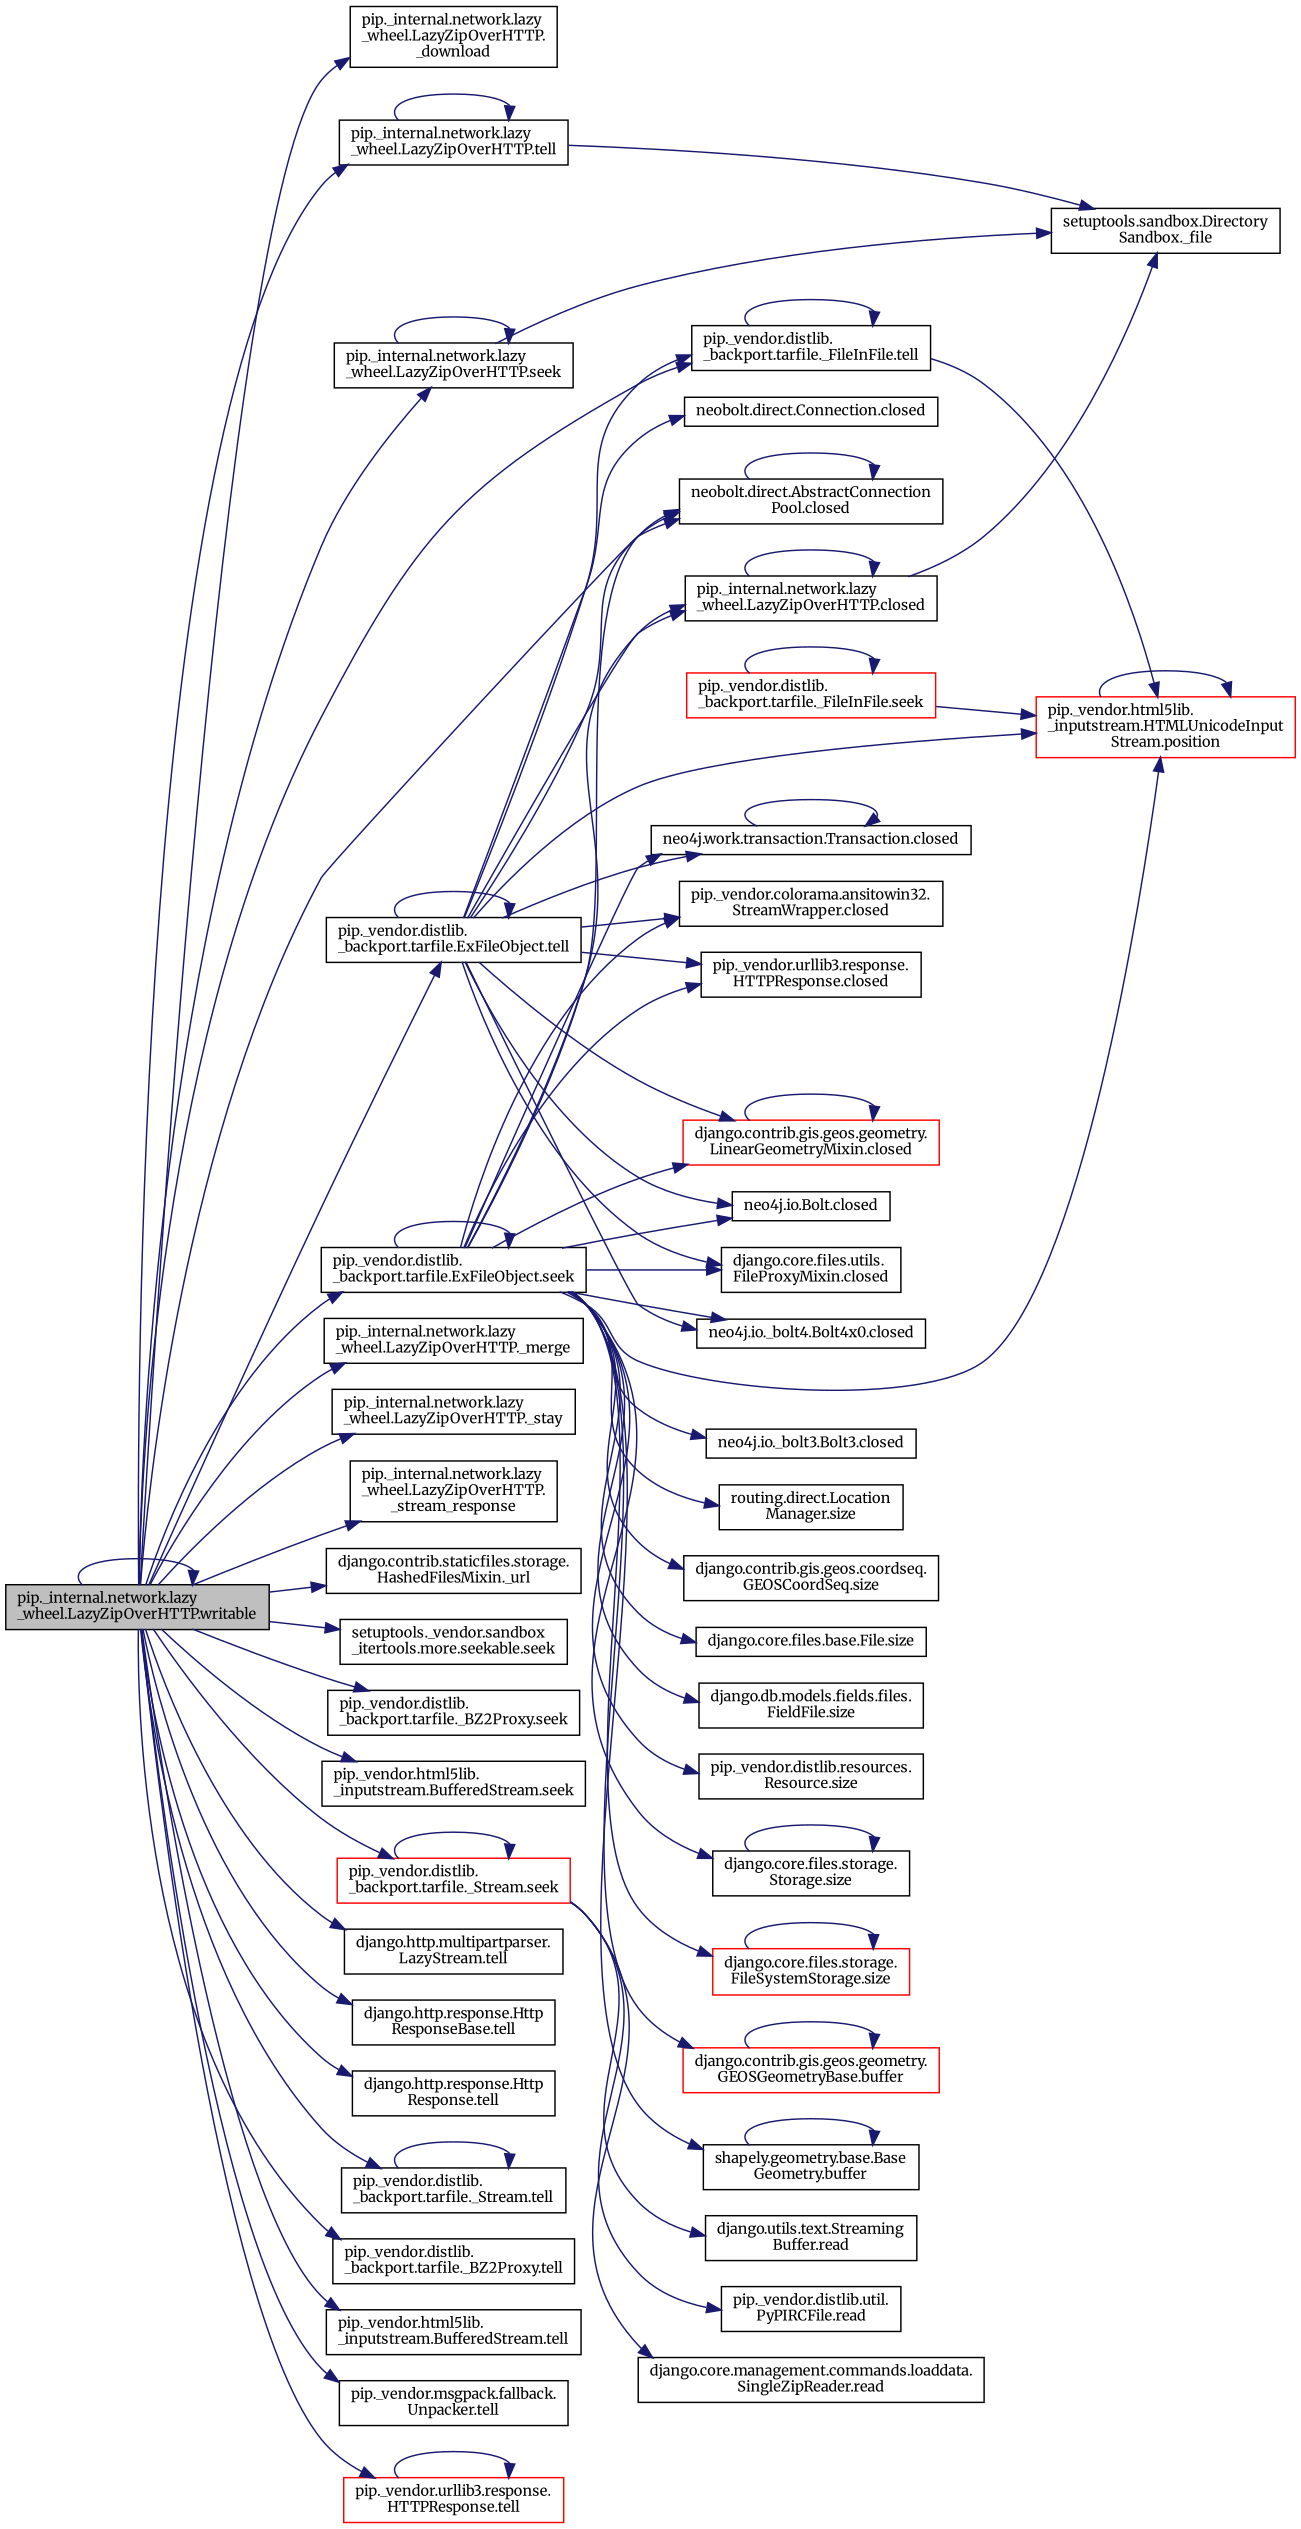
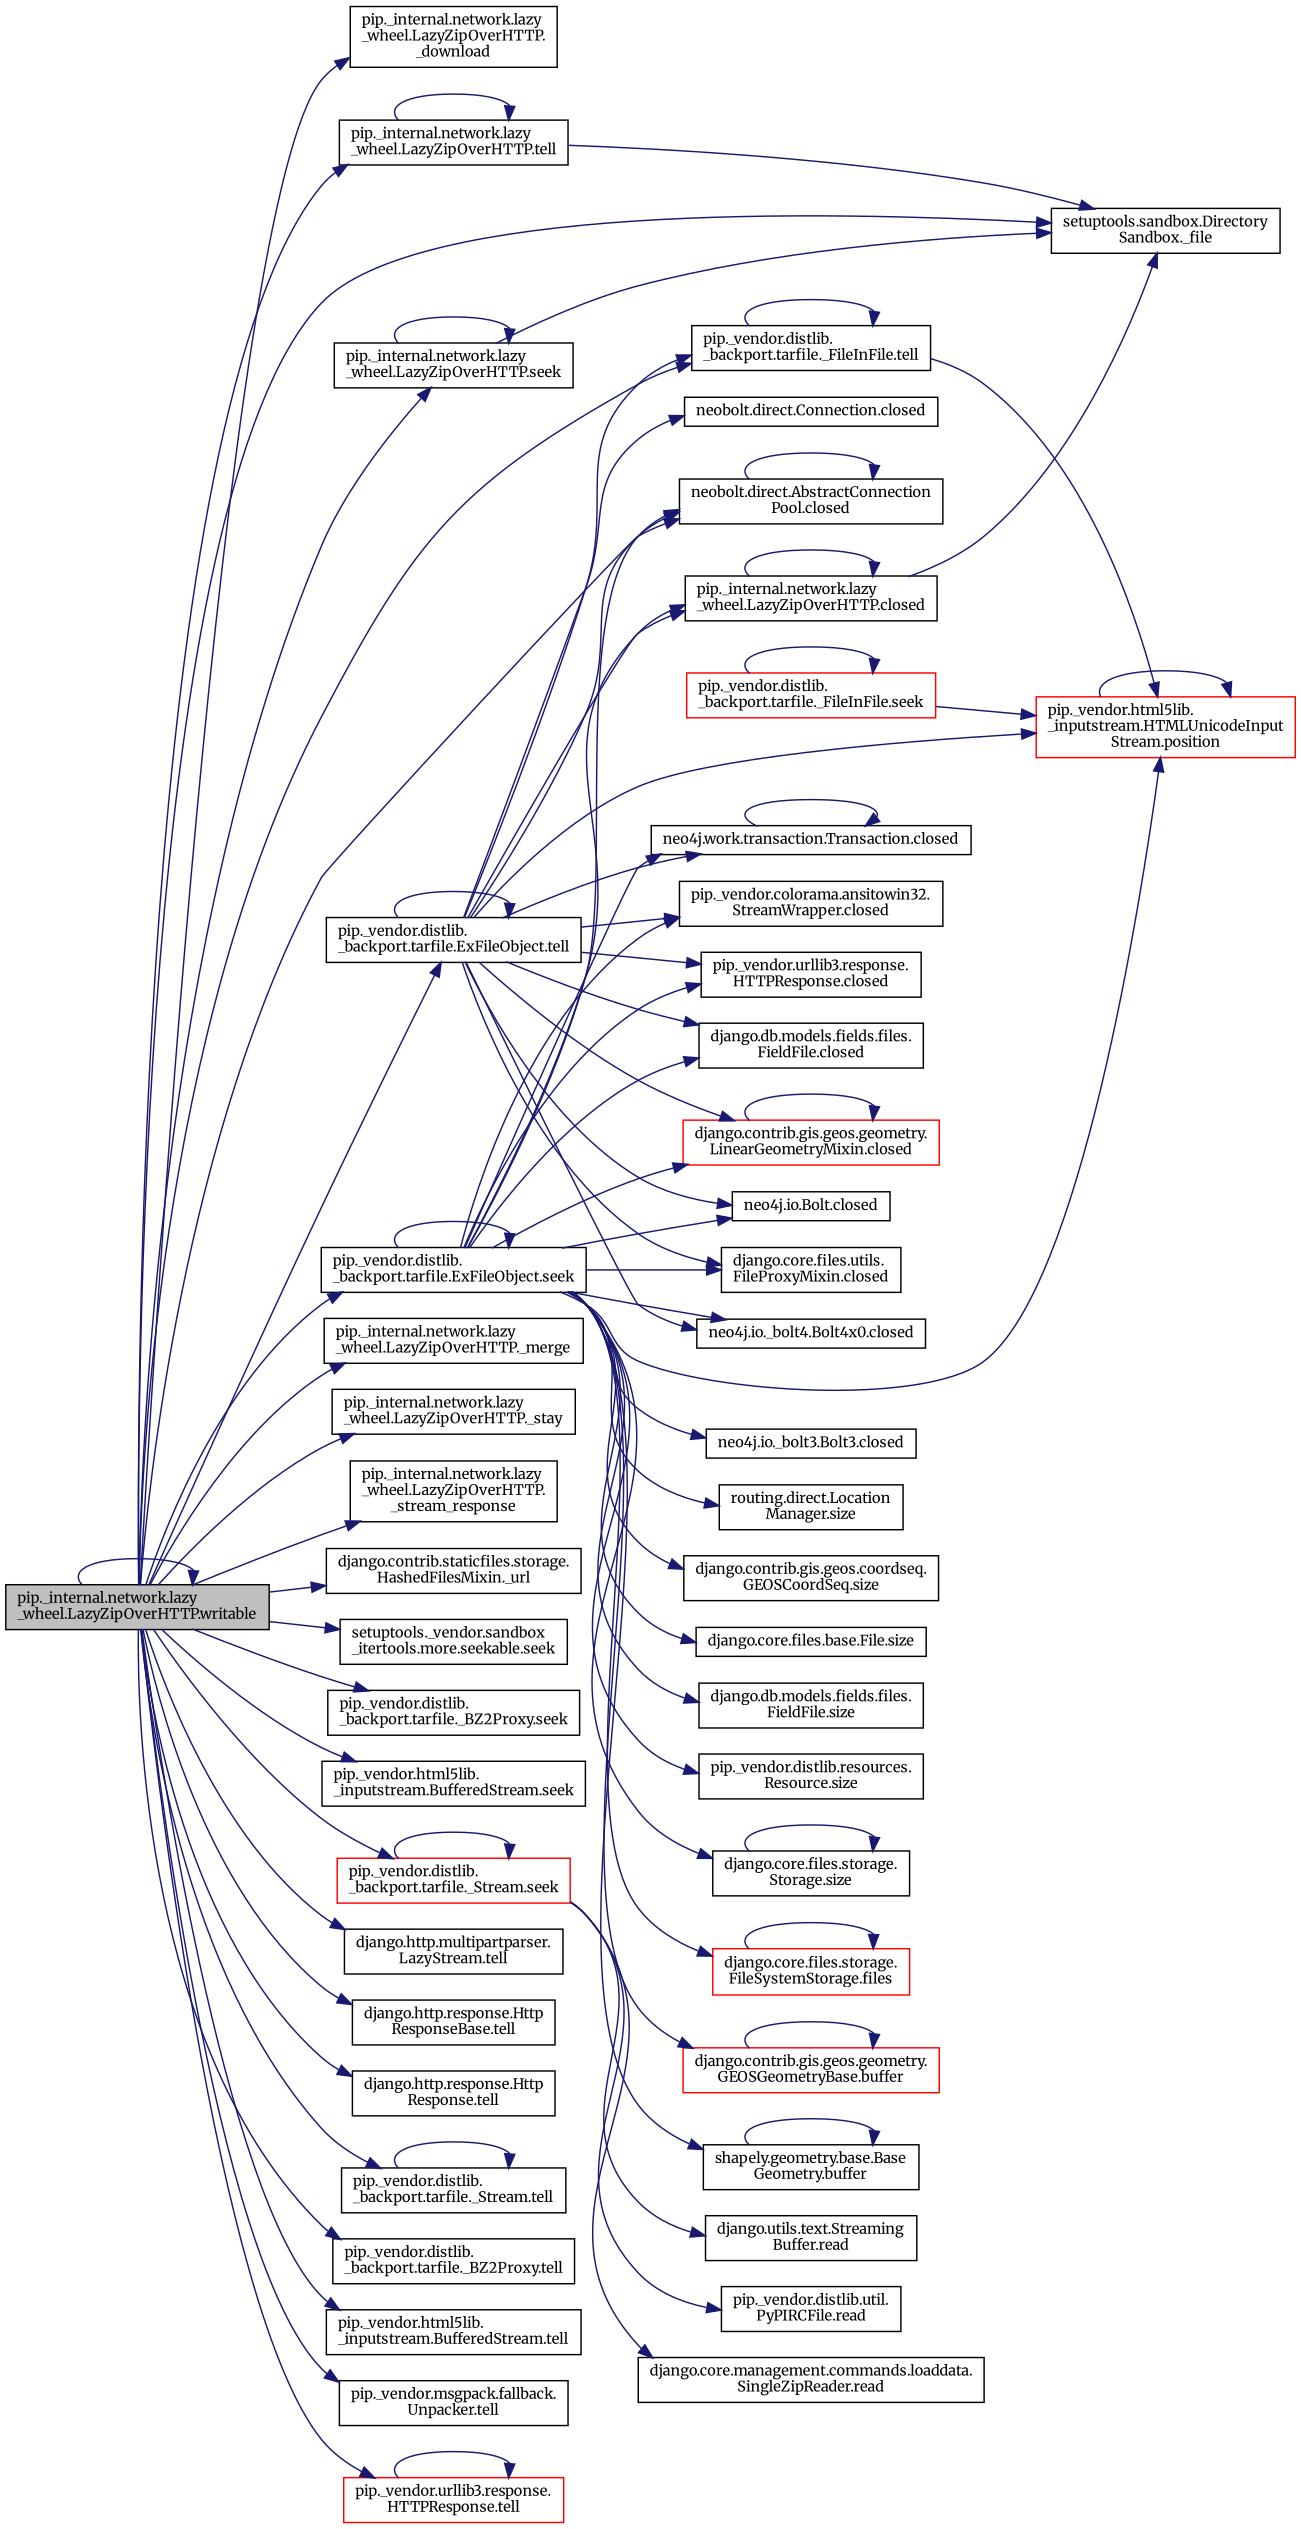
none -> (205, 620)
none -> (811, 1046)
(811, 1972) -> (811, 1972)
